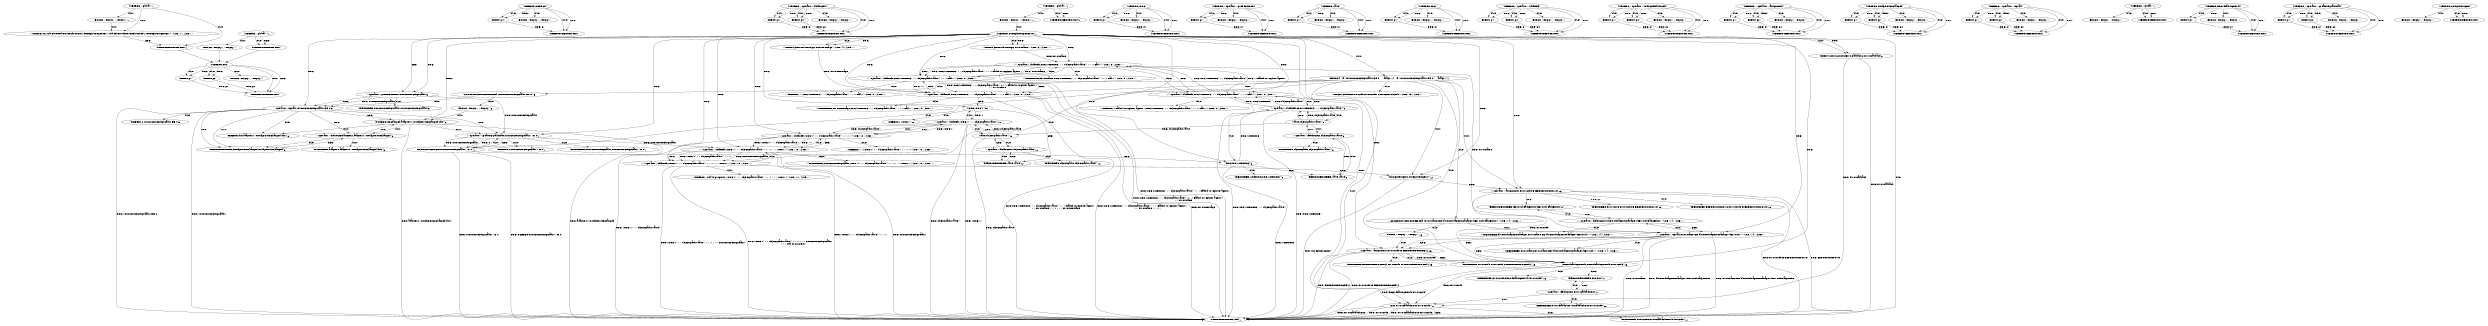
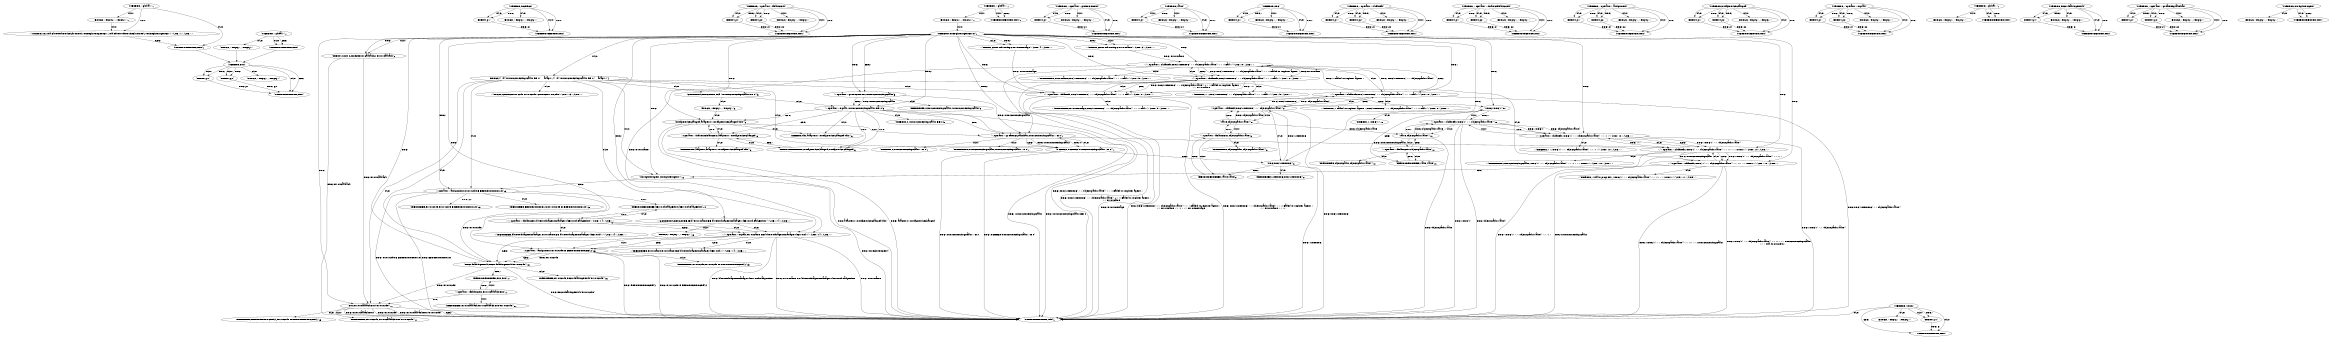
(1896, 73) -> (1477, 319)
(1393, 257) -> (325, 312)
